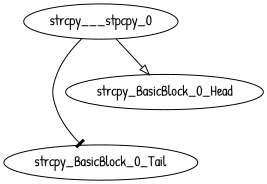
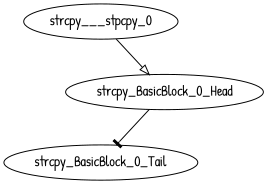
(53, 89) -> (134, 126)
